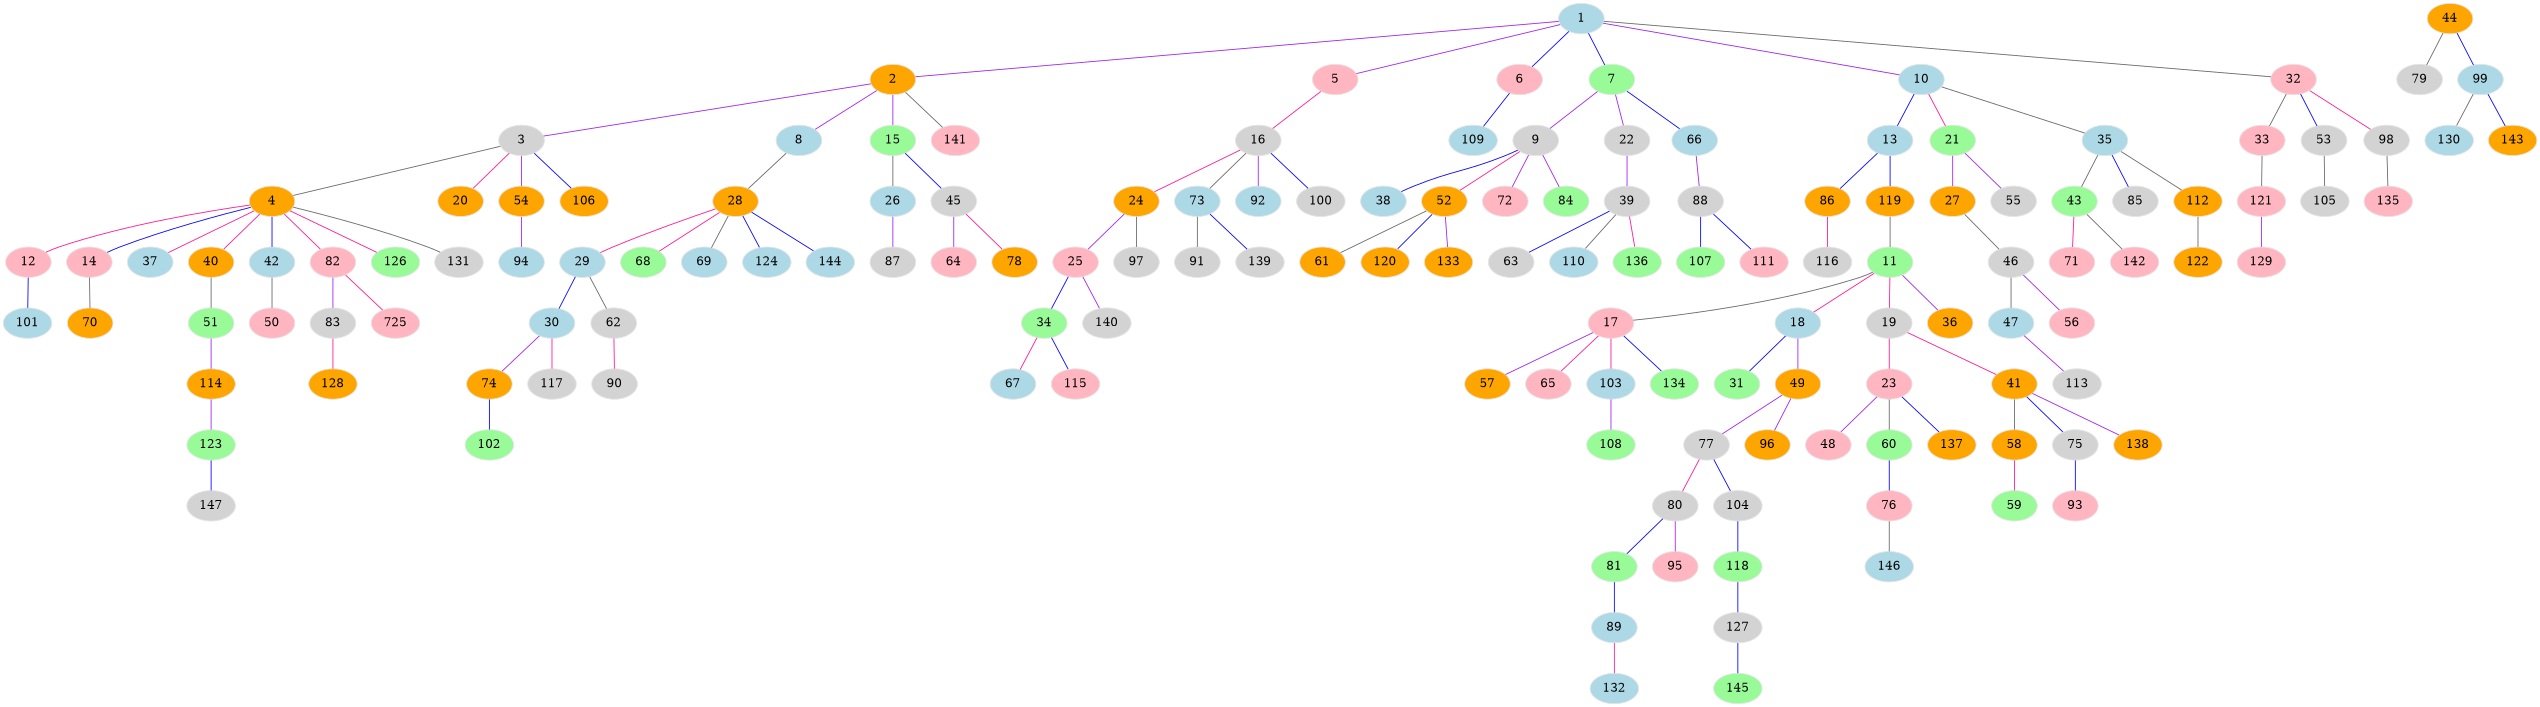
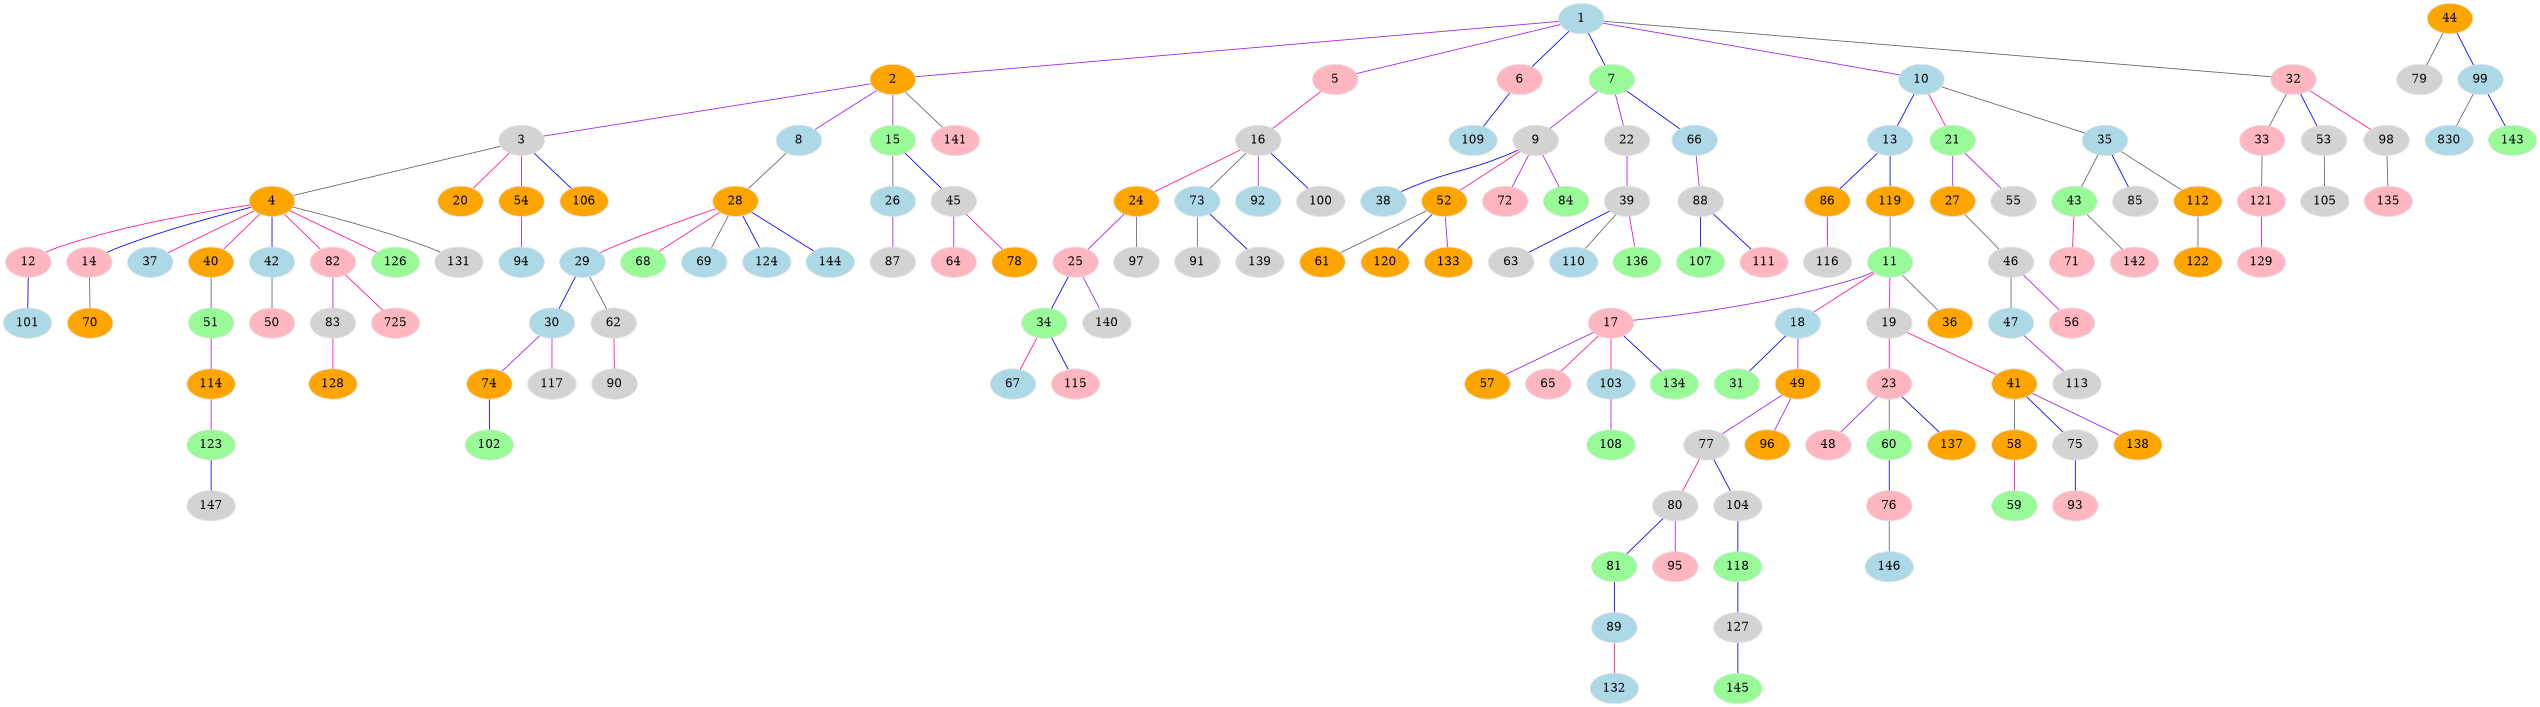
(2449, 140) -> (2449, 140)
(2513, 140) -> (2513, 140)
(1920, 293) -> (1920, 293)
(1754, 303) -> (1754, 303)
